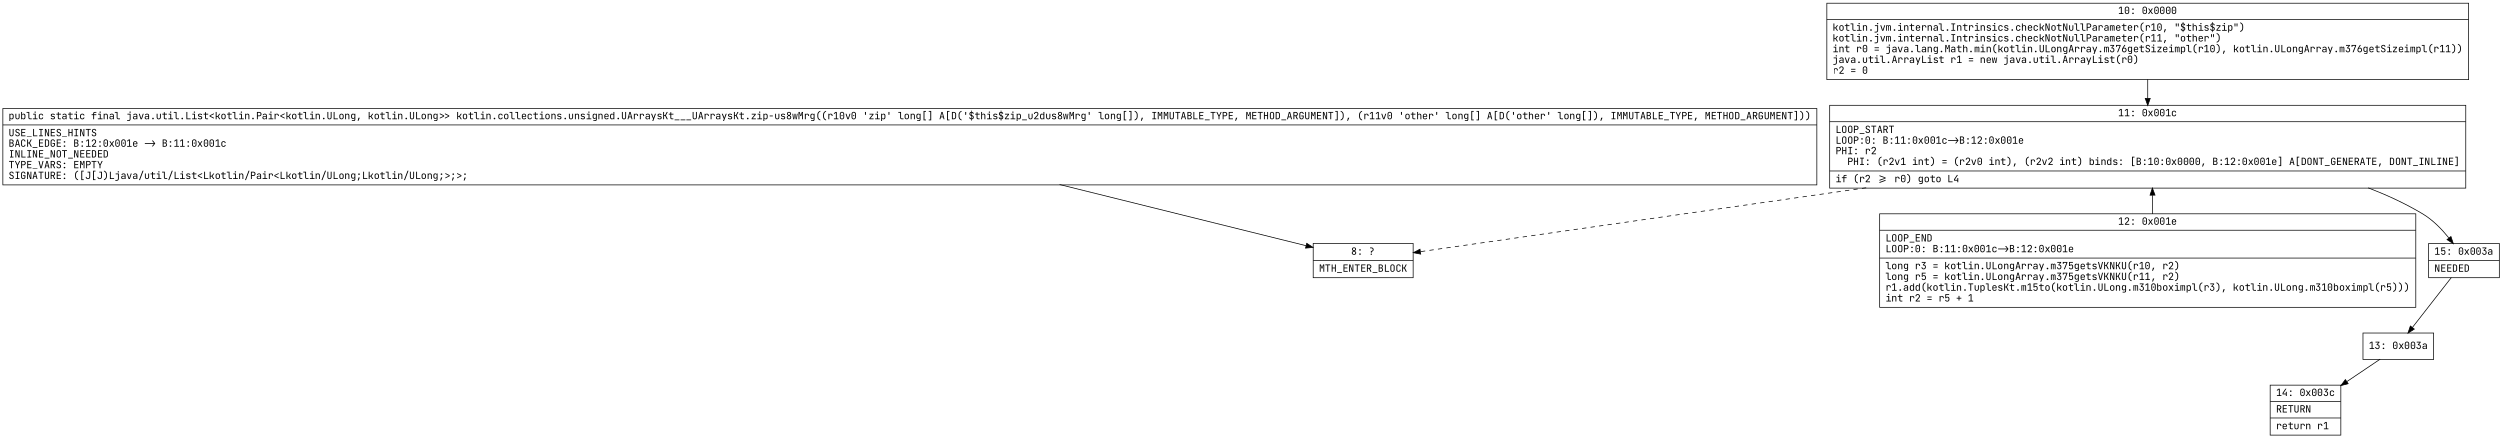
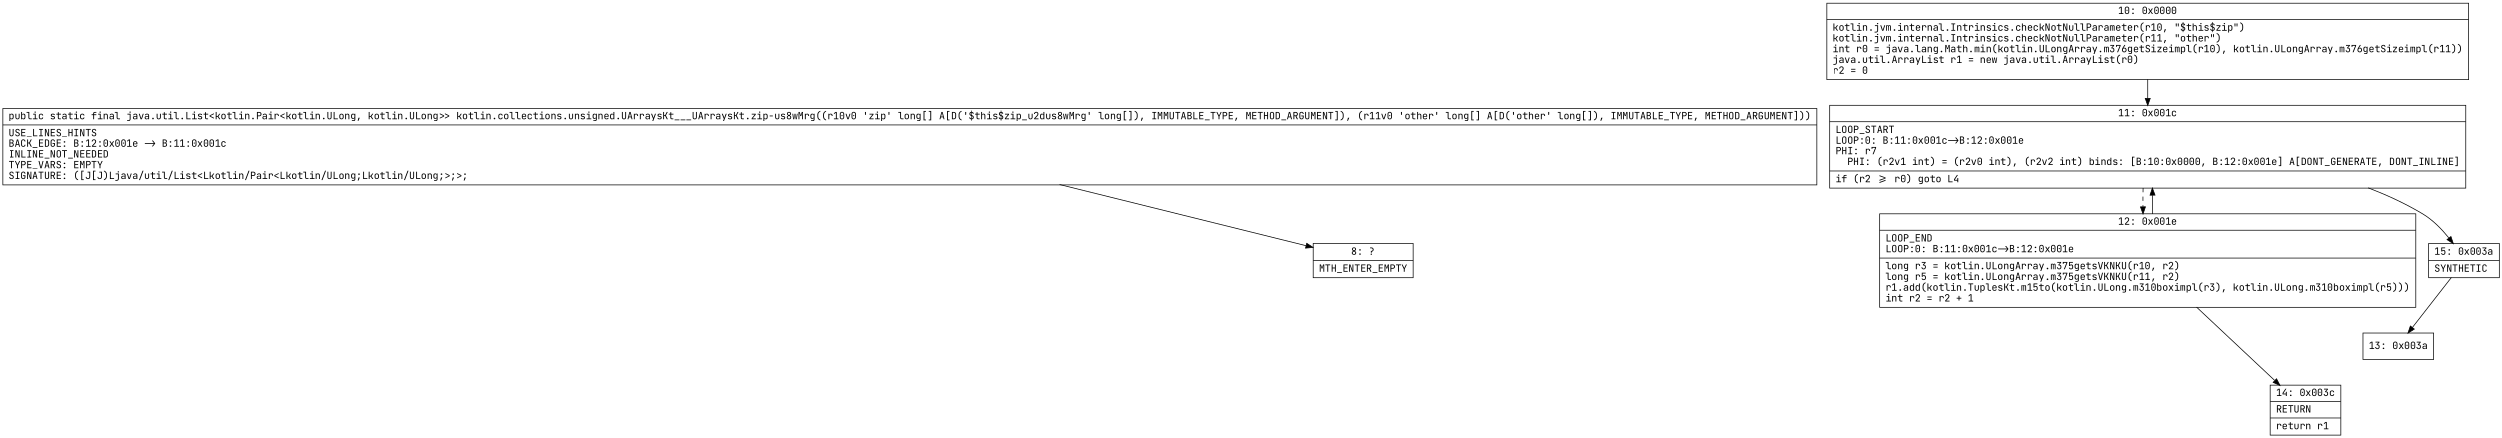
(1859, 151) -> (1859, 151)
(1643, 220) -> (2143, 197)
(1363, 269) -> (1363, 269)
(2452, 269) -> (2461, 269)
(1930, 298) -> (1930, 298)
(2364, 370) -> (2236, 344)
